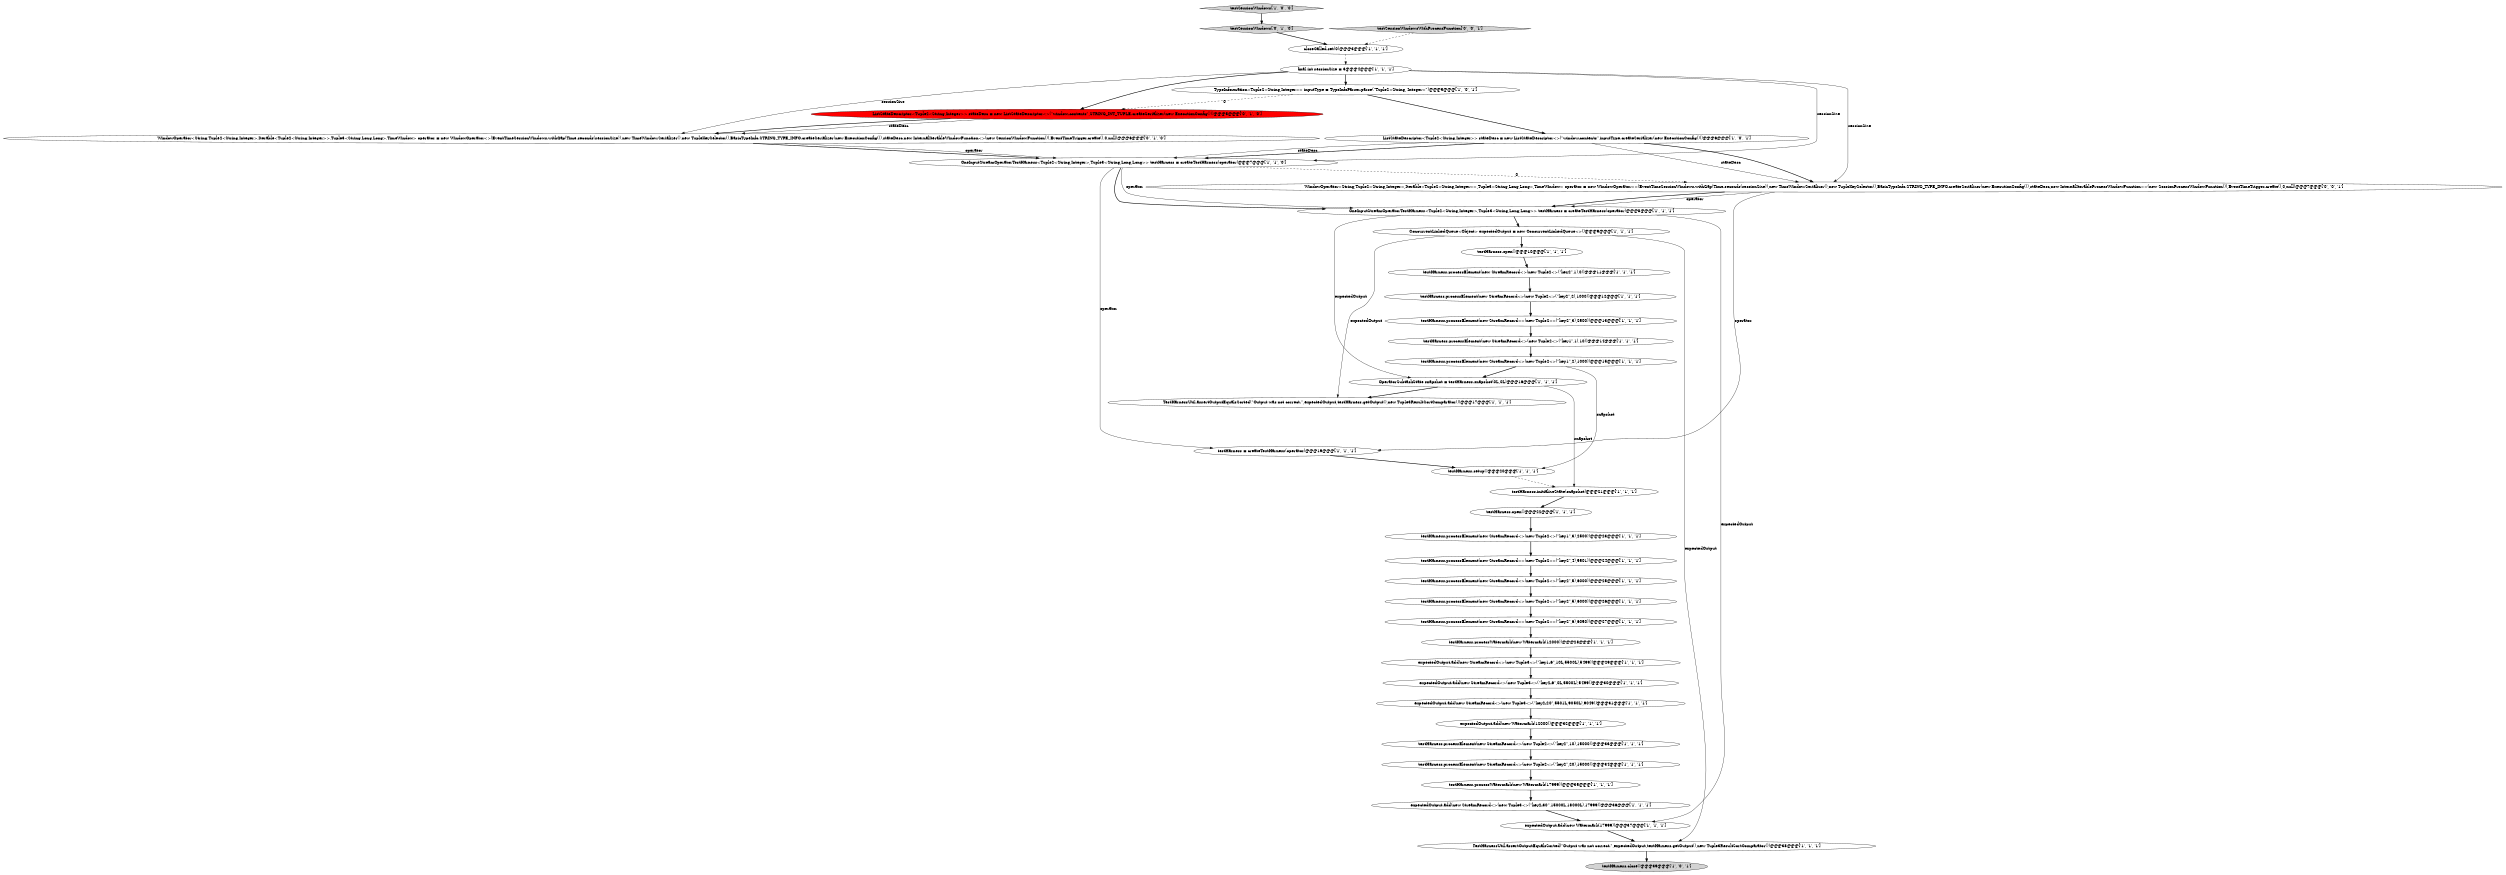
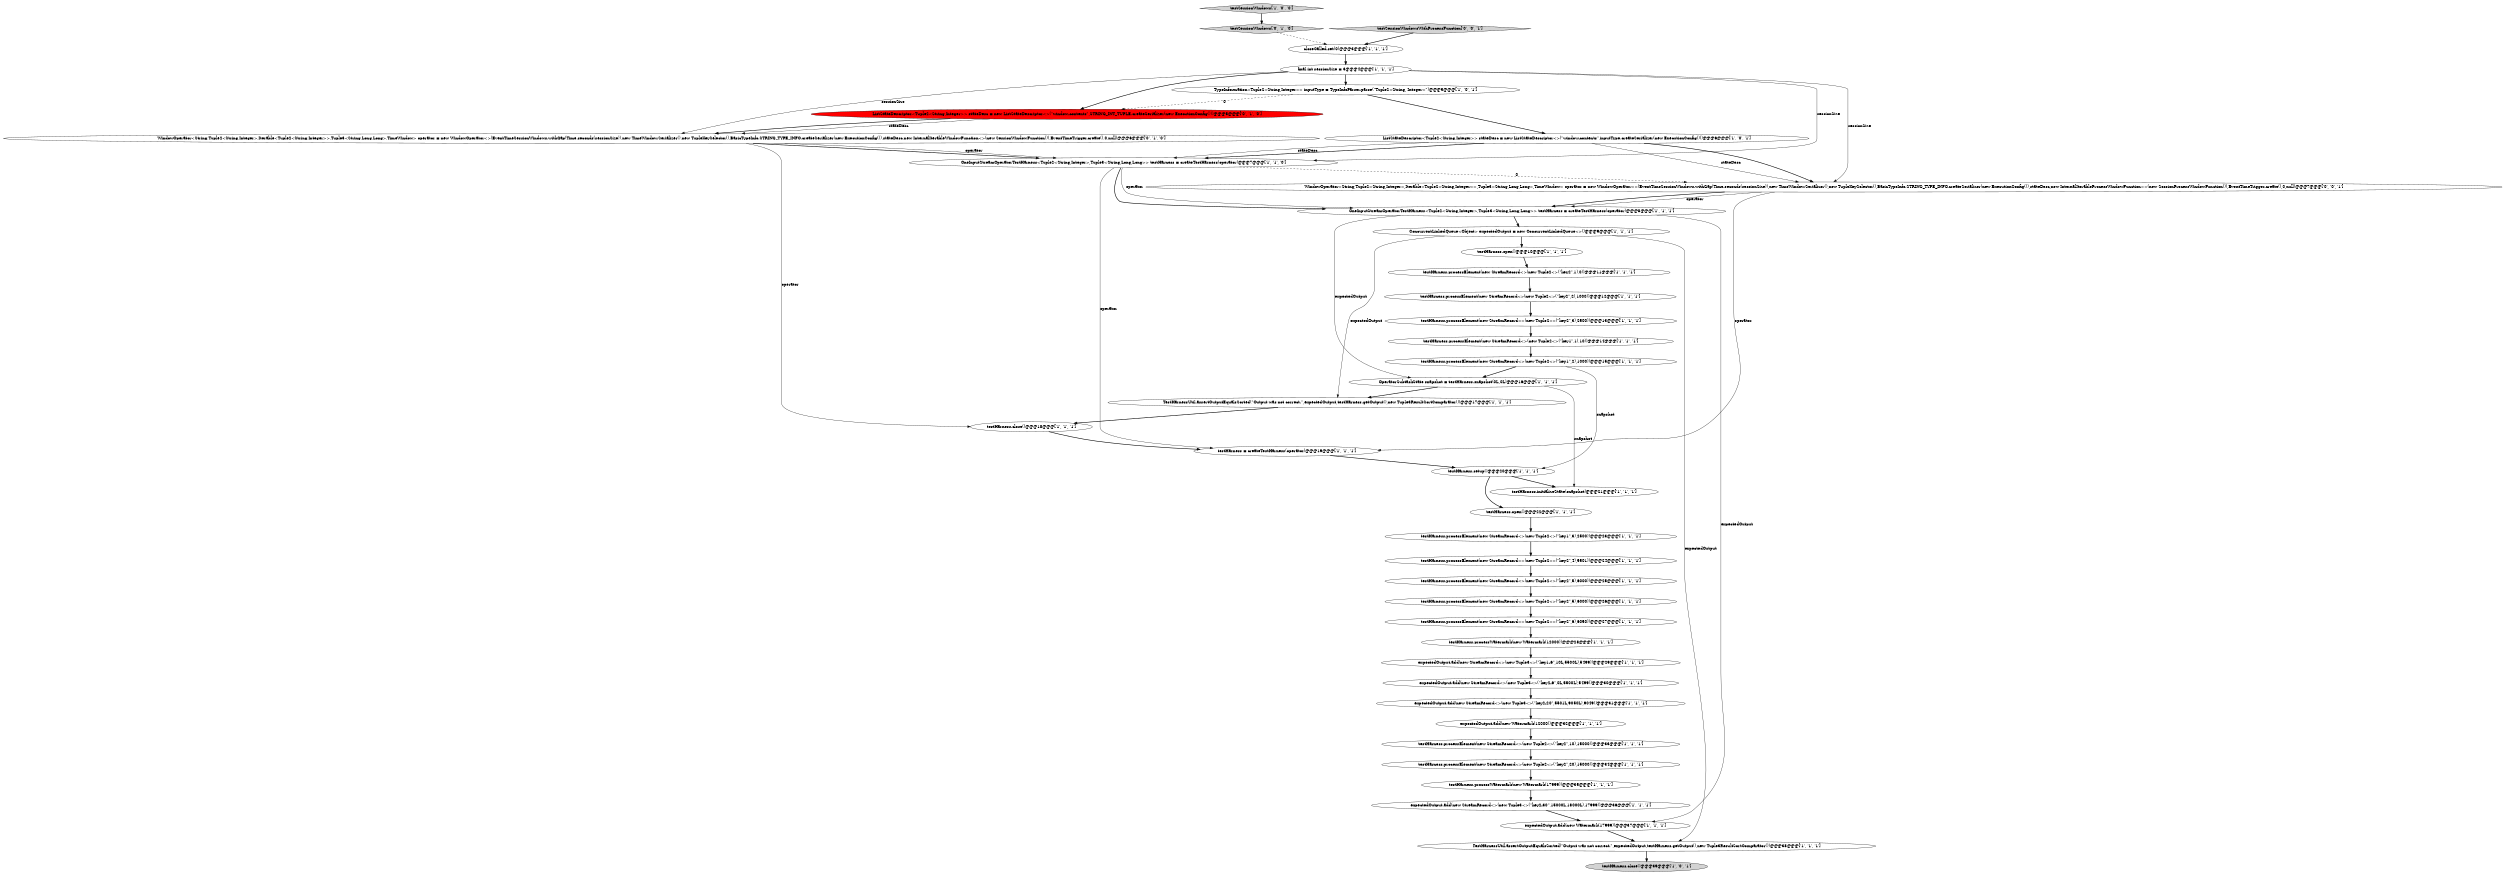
(1300, 38) -> (1300, 38)
(1390, 38) -> (1390, 38)
(1346, 58) -> (1346, 58)
none -> (1031, 427)
(1532, 481) -> (1532, 481)
(1554, 502) -> (1486, 495)
